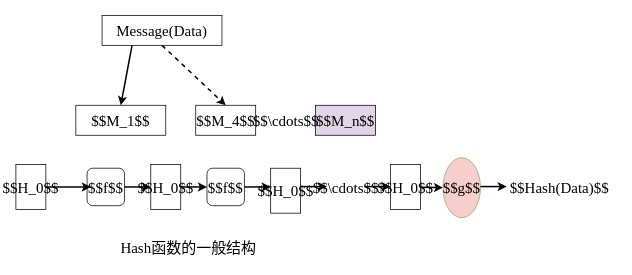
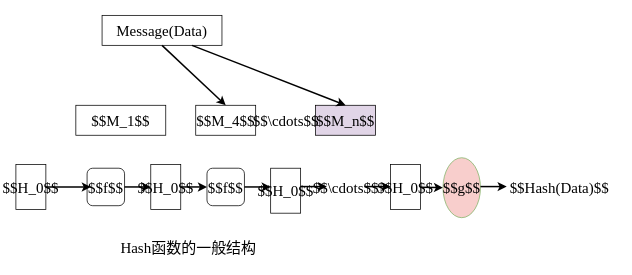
(127, 72) -> none
(192, 74) -> (192, 74)
none -> (266, 74)
